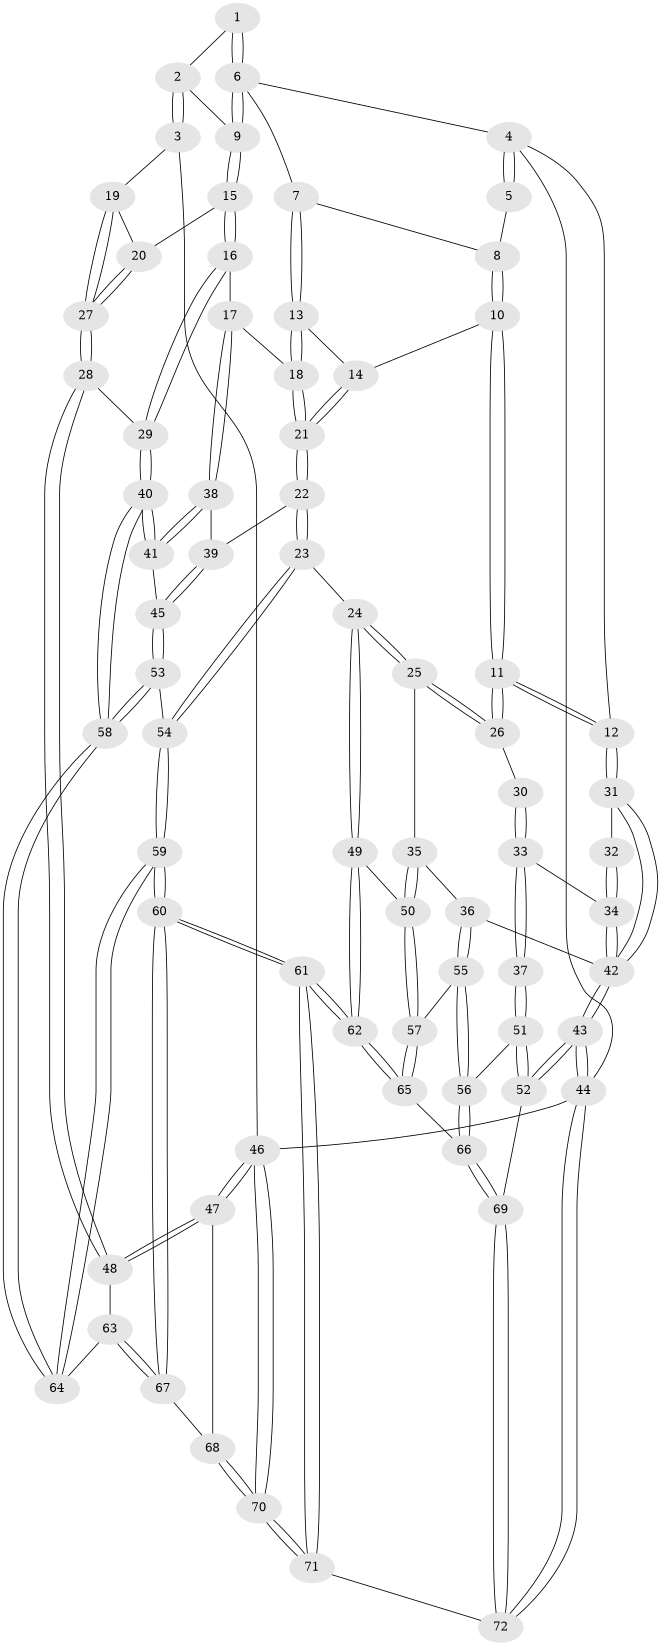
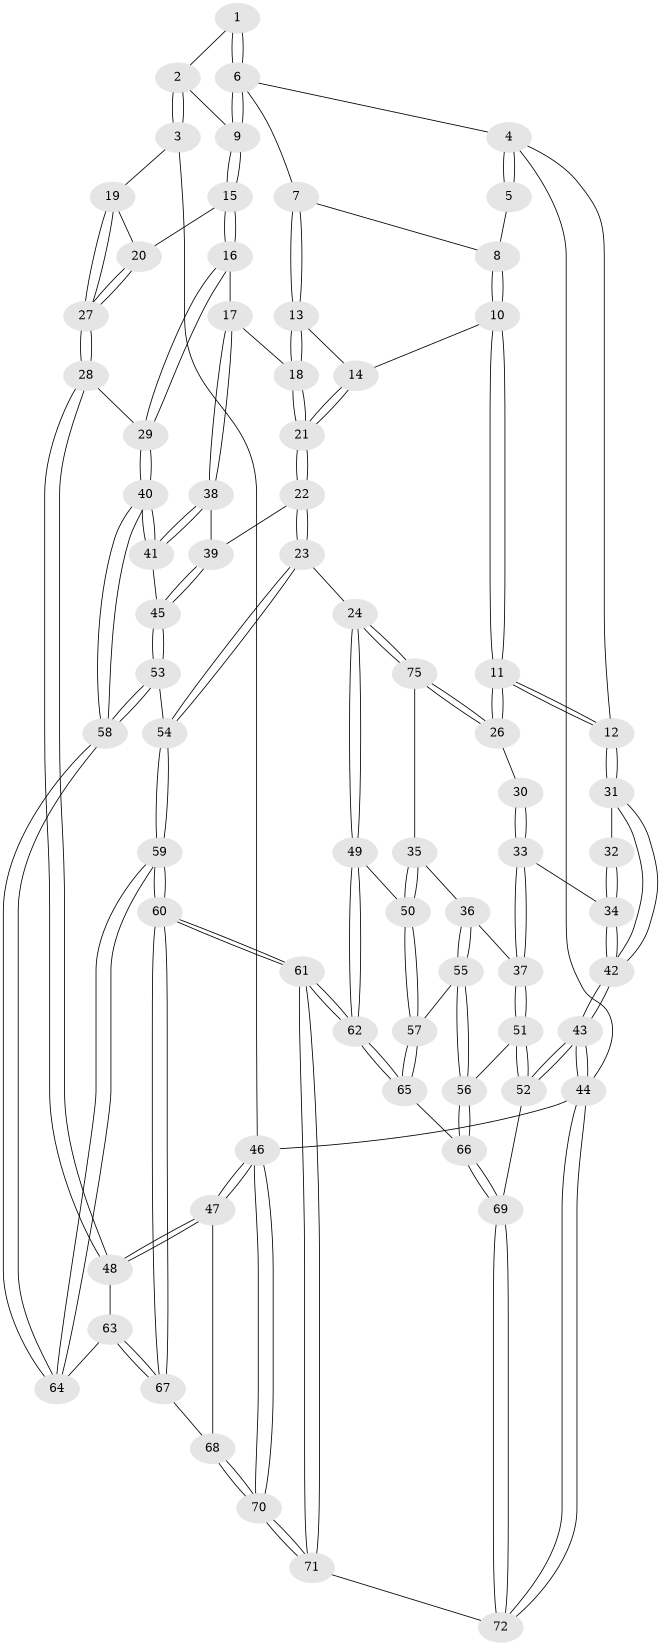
(415, 674) -> (415, 674)
(540, 942) -> (494, 942)
